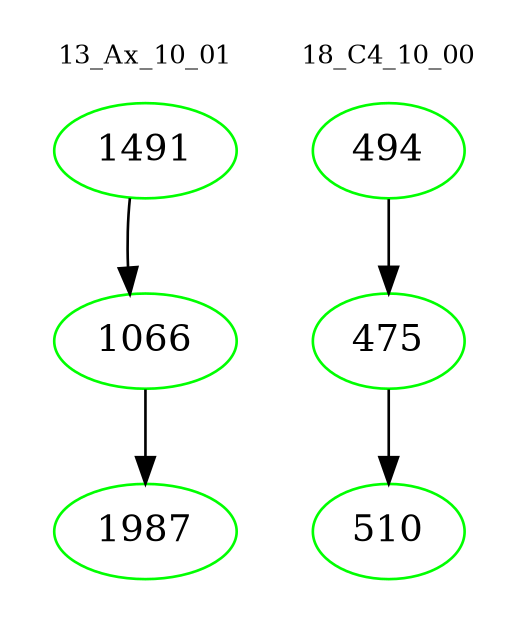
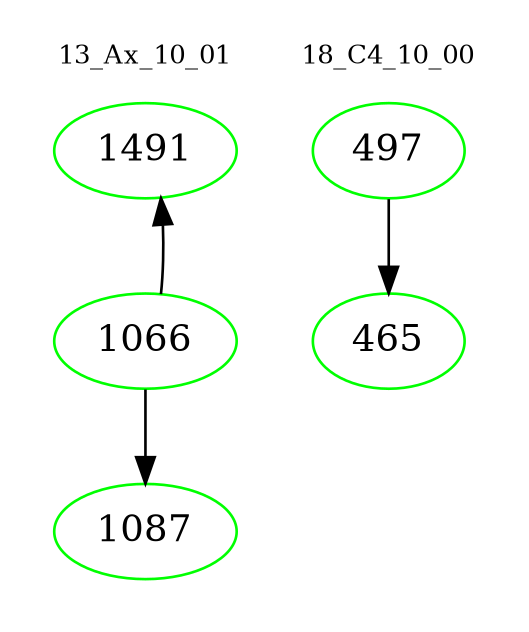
(389, 151) -> (389, 151)
(128, 233) -> (163, 260)
(389, 341) -> (389, 341)
(145, 532) -> (145, 532)
(389, 532) -> none
